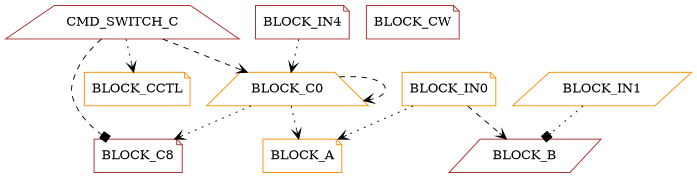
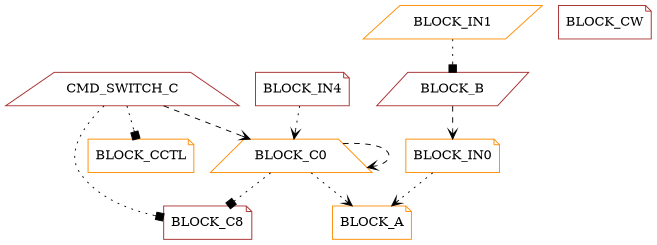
(129, 51) -> (130, 118)
(72, 87) -> (83, 177)
(484, 119) -> (453, 118)
(217, 121) -> (253, 186)
